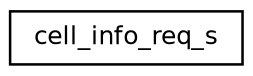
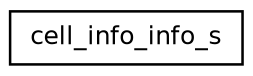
(126, 38) -> (126, 38)
